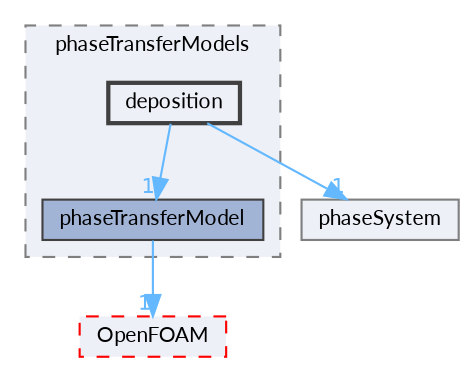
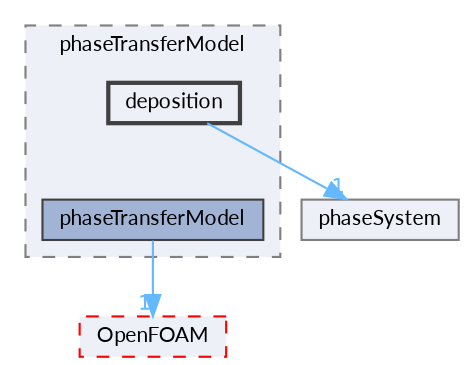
(153, 46) -> (153, 46)
(165, 151) -> none
